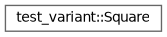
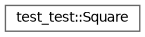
(83, 18) -> (73, 18)
